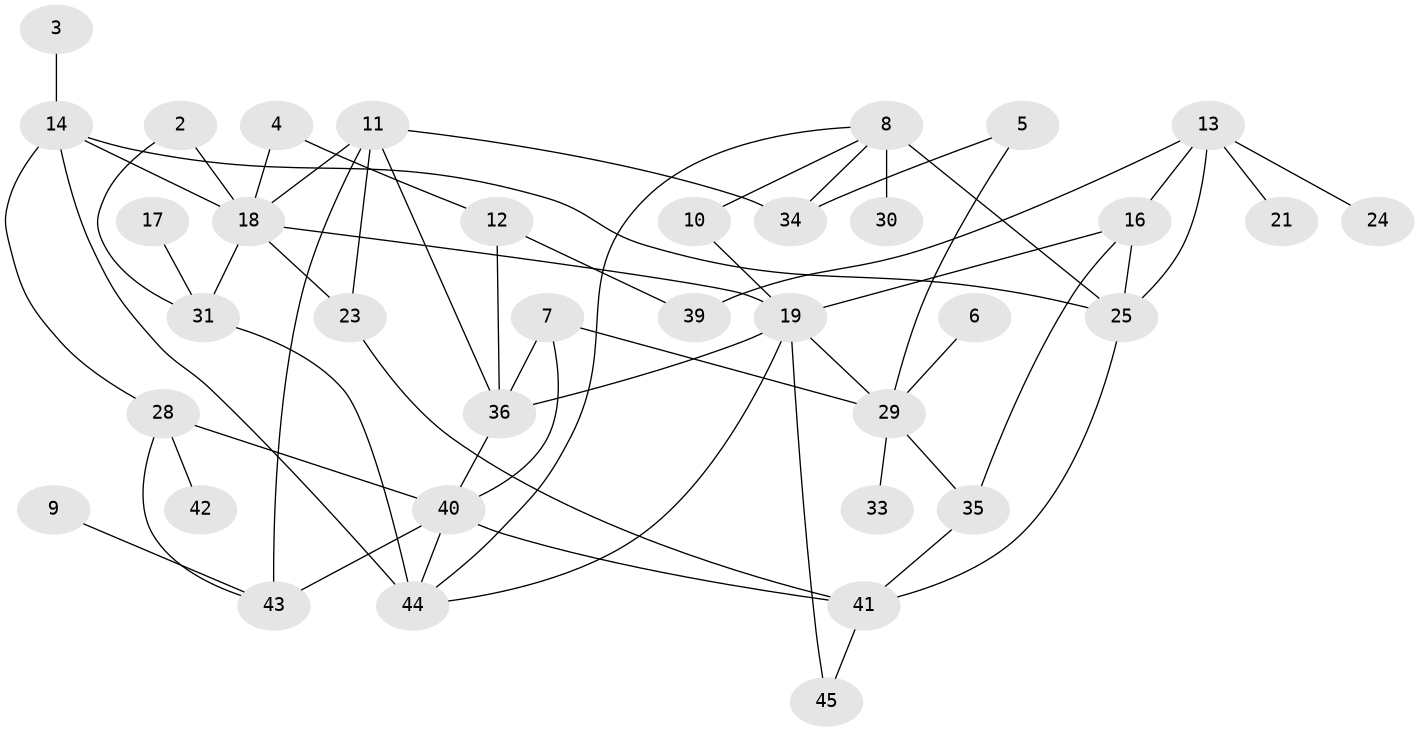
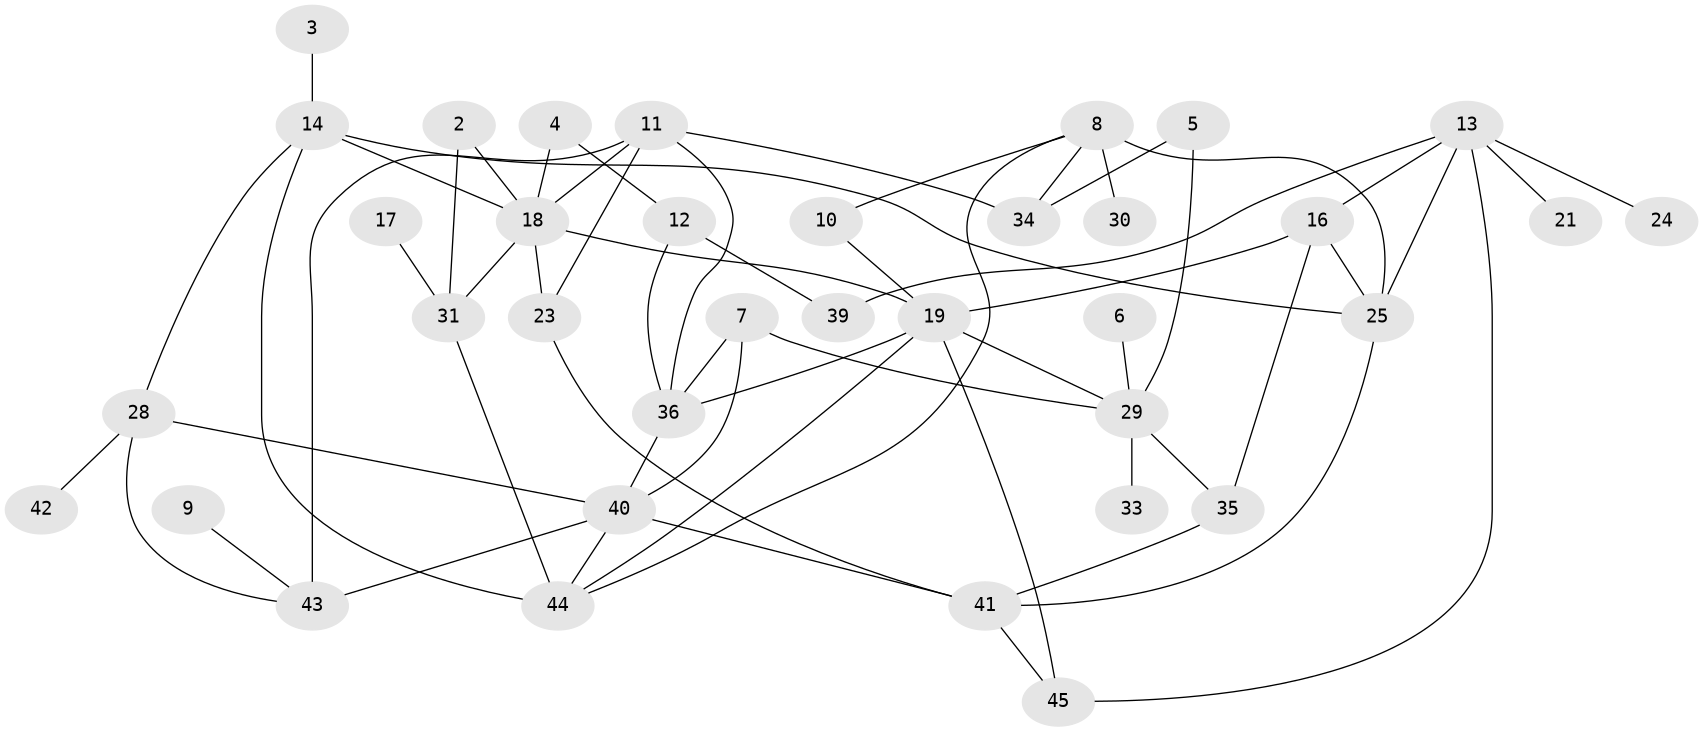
none -> (1479, 570)
